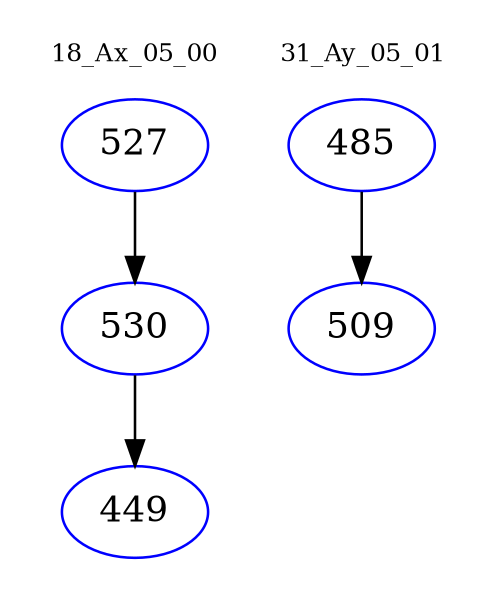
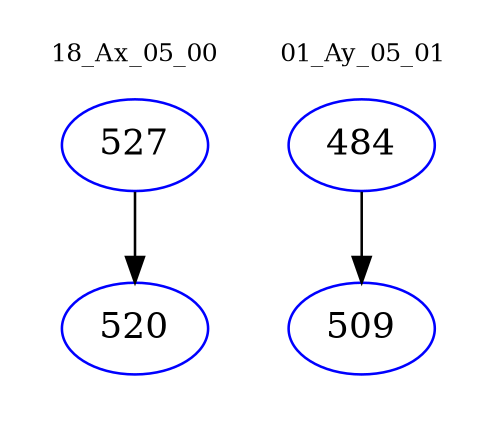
(363, 55) -> (363, 55)
(362, 145) -> (362, 145)
(135, 329) -> (135, 329)
(135, 512) -> none
